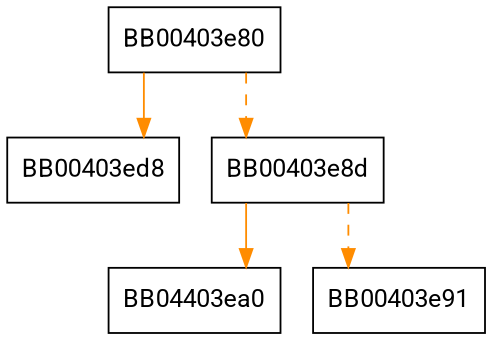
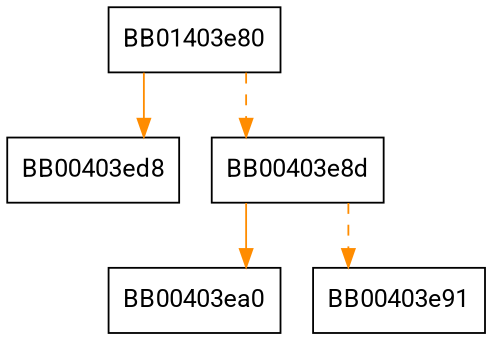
(195, 40) -> (195, 40)
(195, 300) -> (195, 300)
